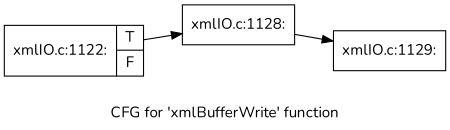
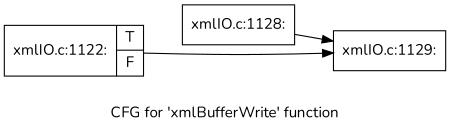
(158, 38) -> (233, 55)
